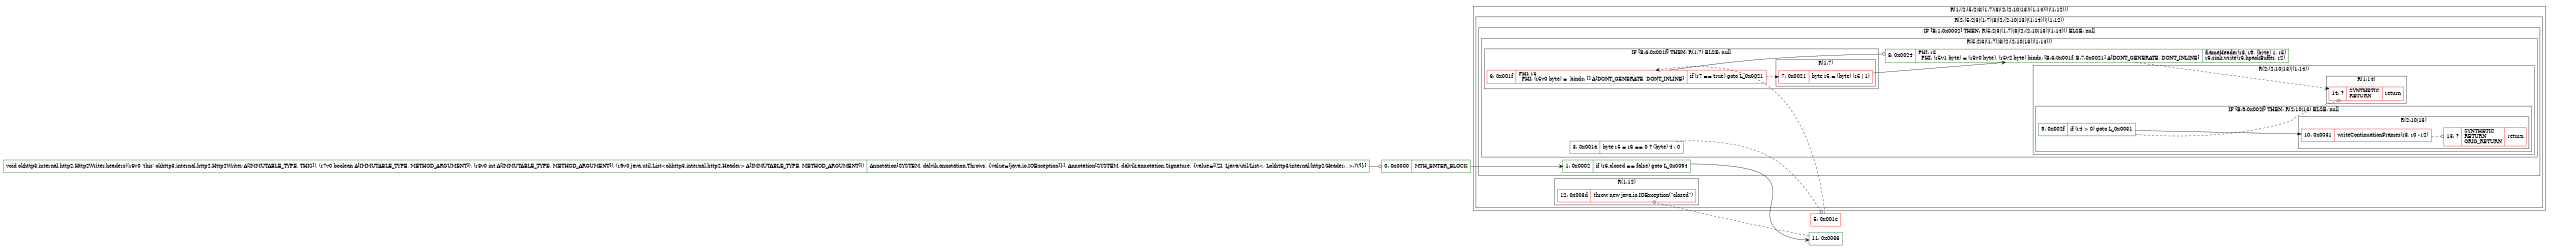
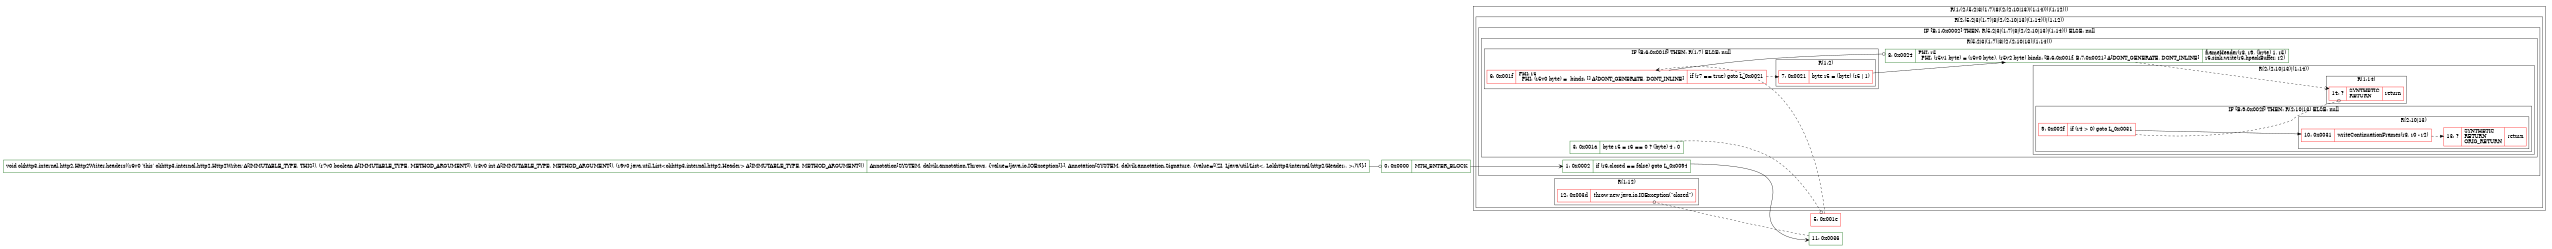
(1826, 64) -> (1826, 64)
(1937, 68) -> (1937, 68)
(2087, 130) -> (2087, 130)
(2436, 136) -> (2436, 136)
